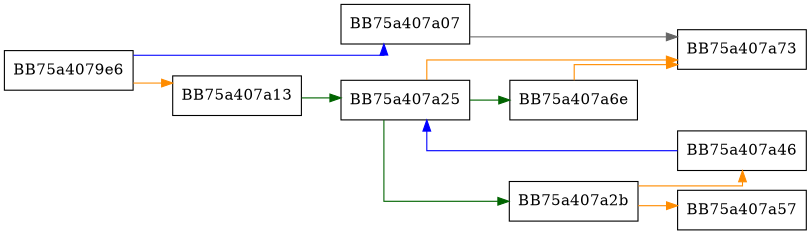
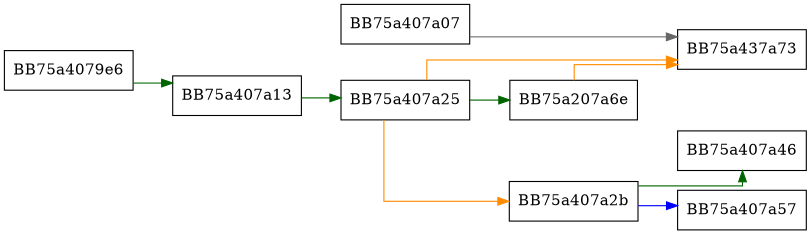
(742, 50) -> (742, 50)
(259, 55) -> none
(147, 83) -> (147, 83)
(574, 100) -> (574, 100)
(542, 151) -> none
(693, 186) -> (693, 186)
(400, 201) -> (400, 201)
(652, 206) -> (652, 206)
